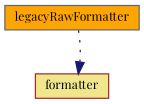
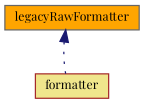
(80, 46) -> (64, 58)
